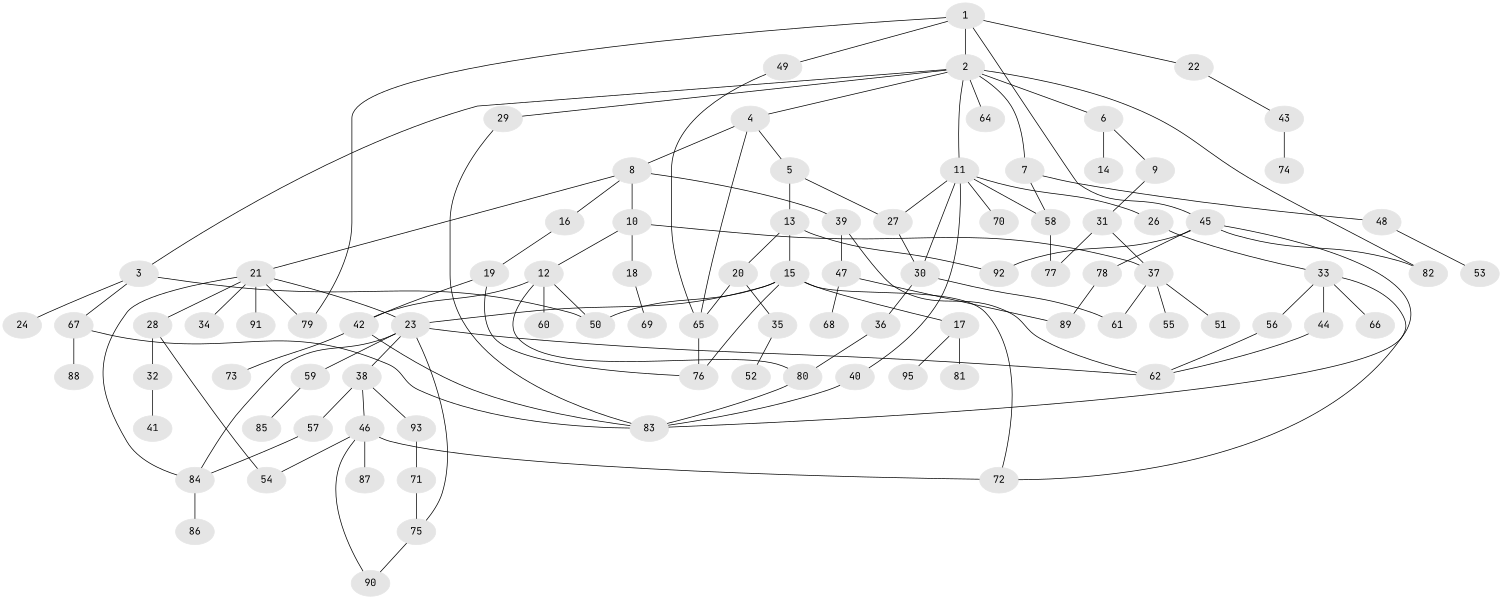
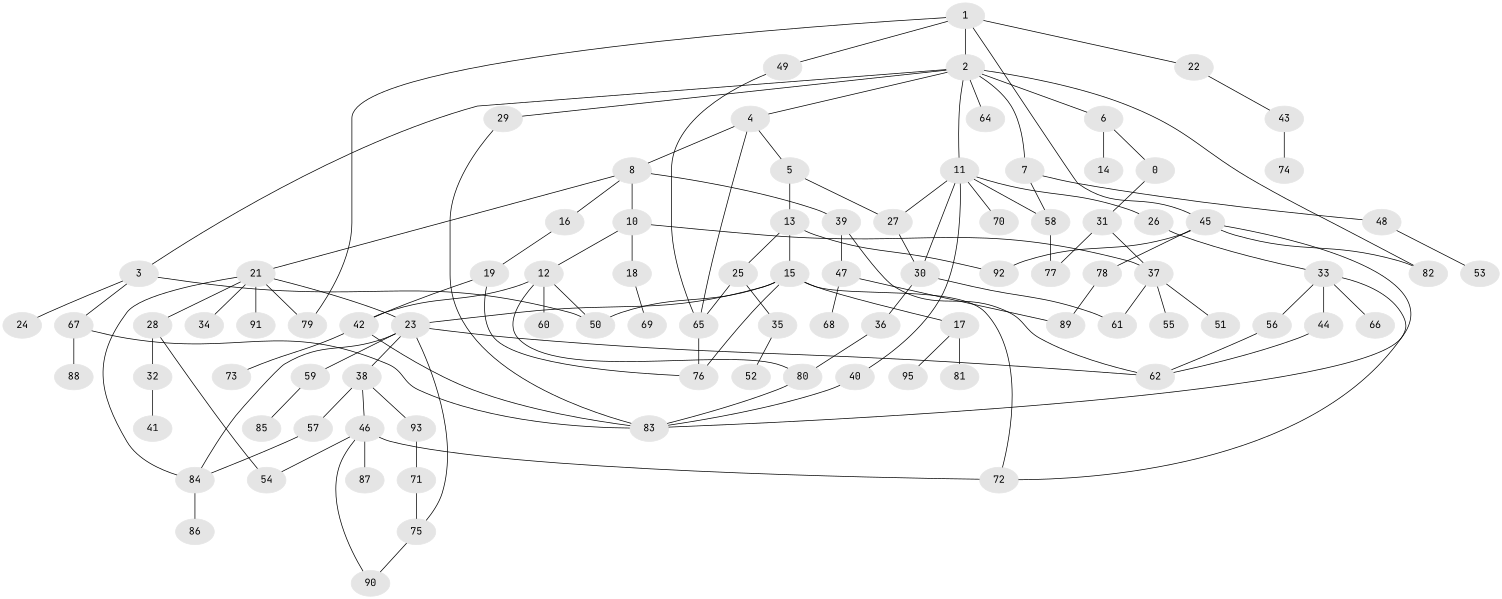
(1155, 171) -> (1155, 171)
(738, 274) -> (738, 274)
